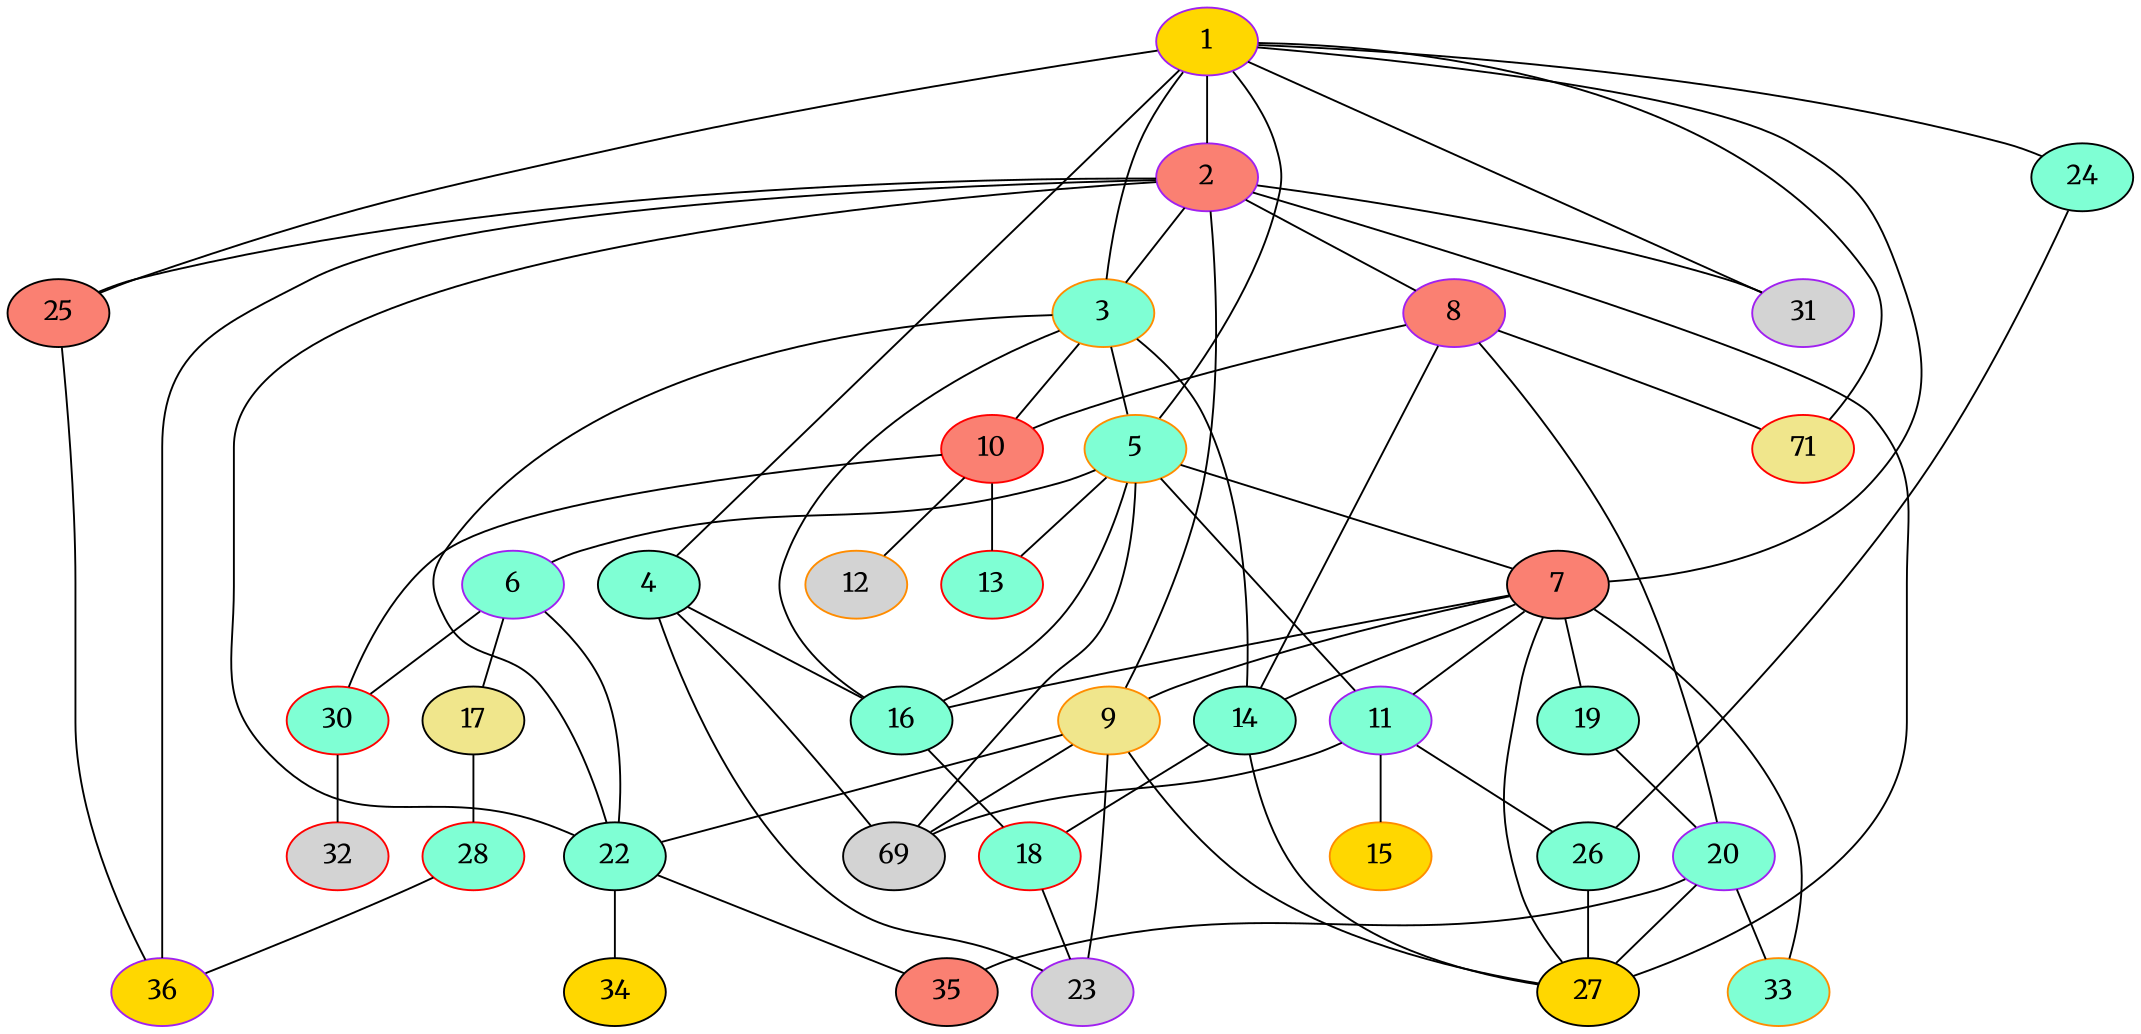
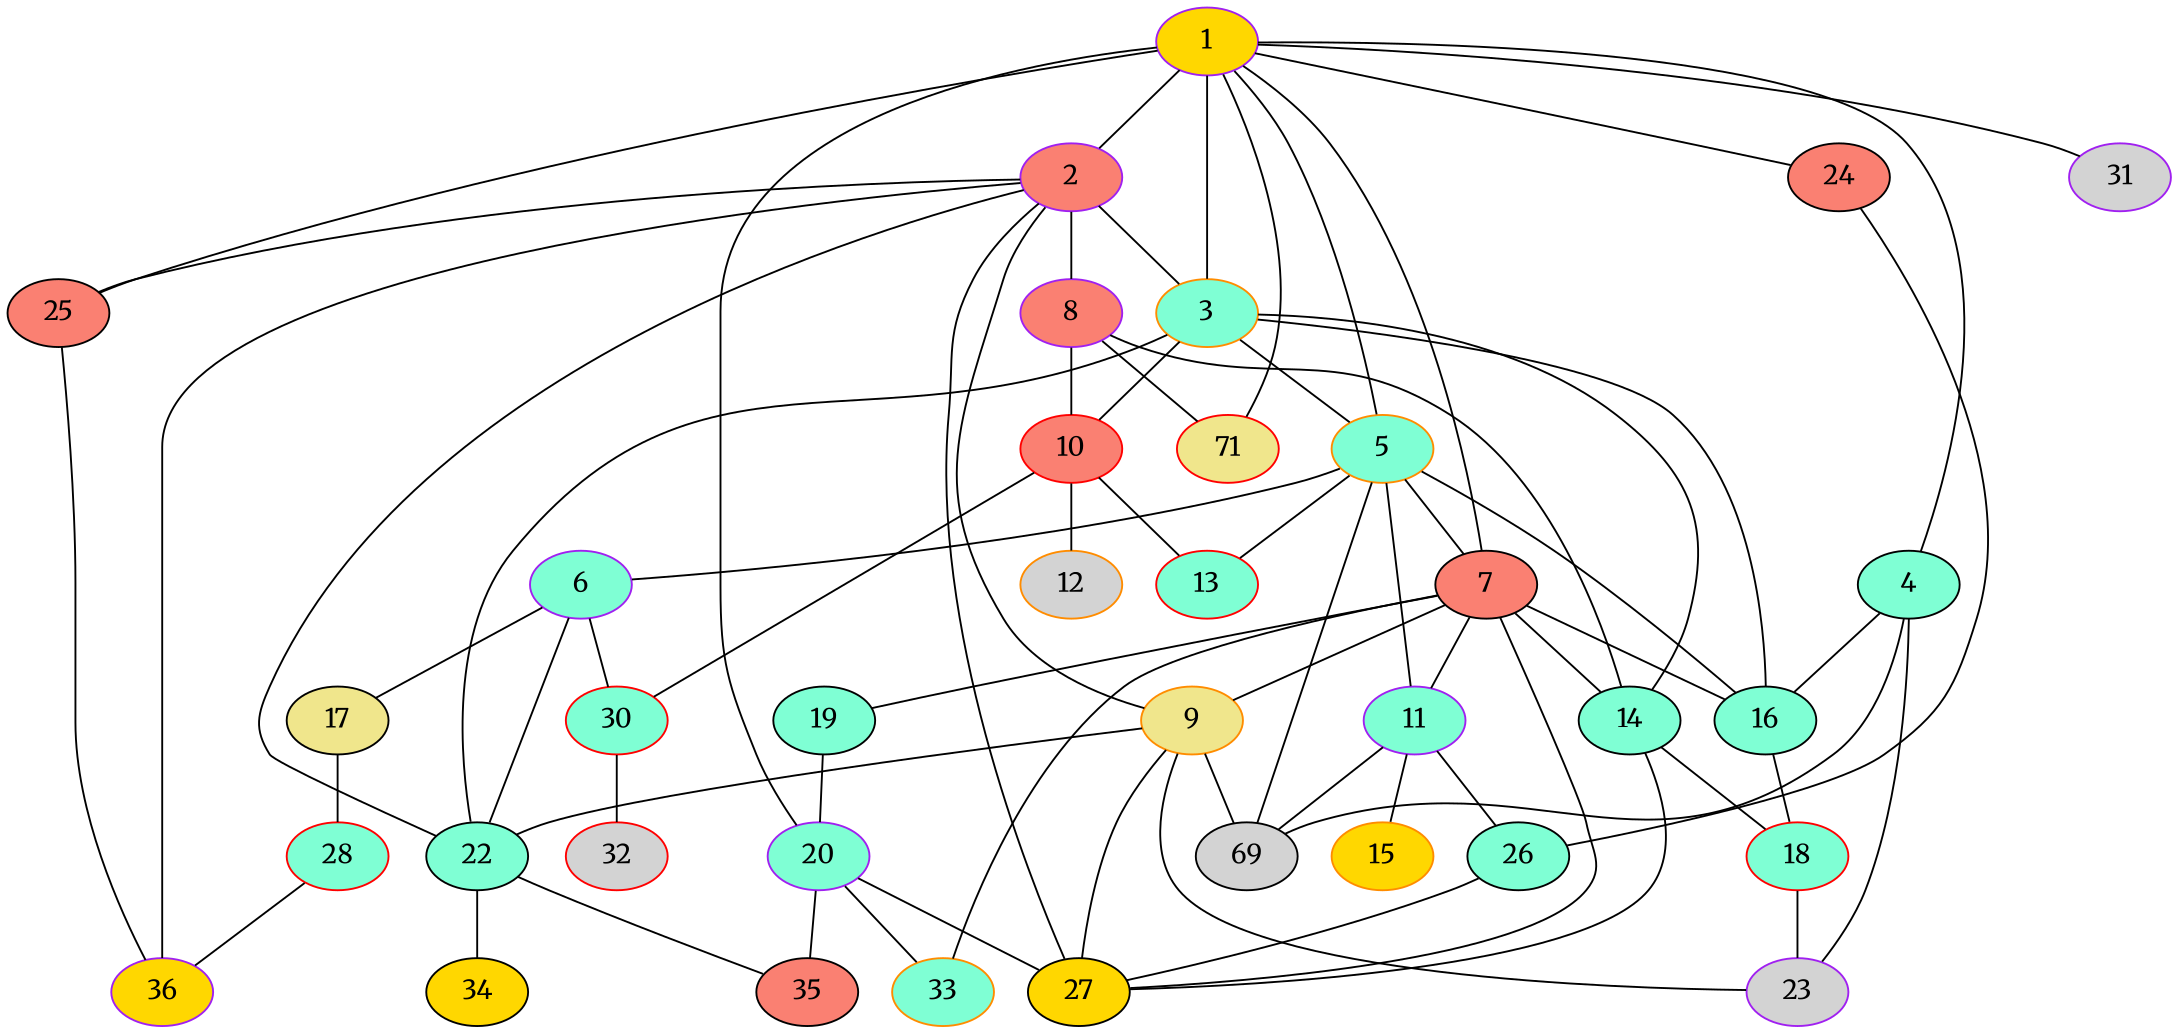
(2082, 177) -> (1839, 177)
(1512, 227) -> none
(1633, 565) -> (728, 273)
